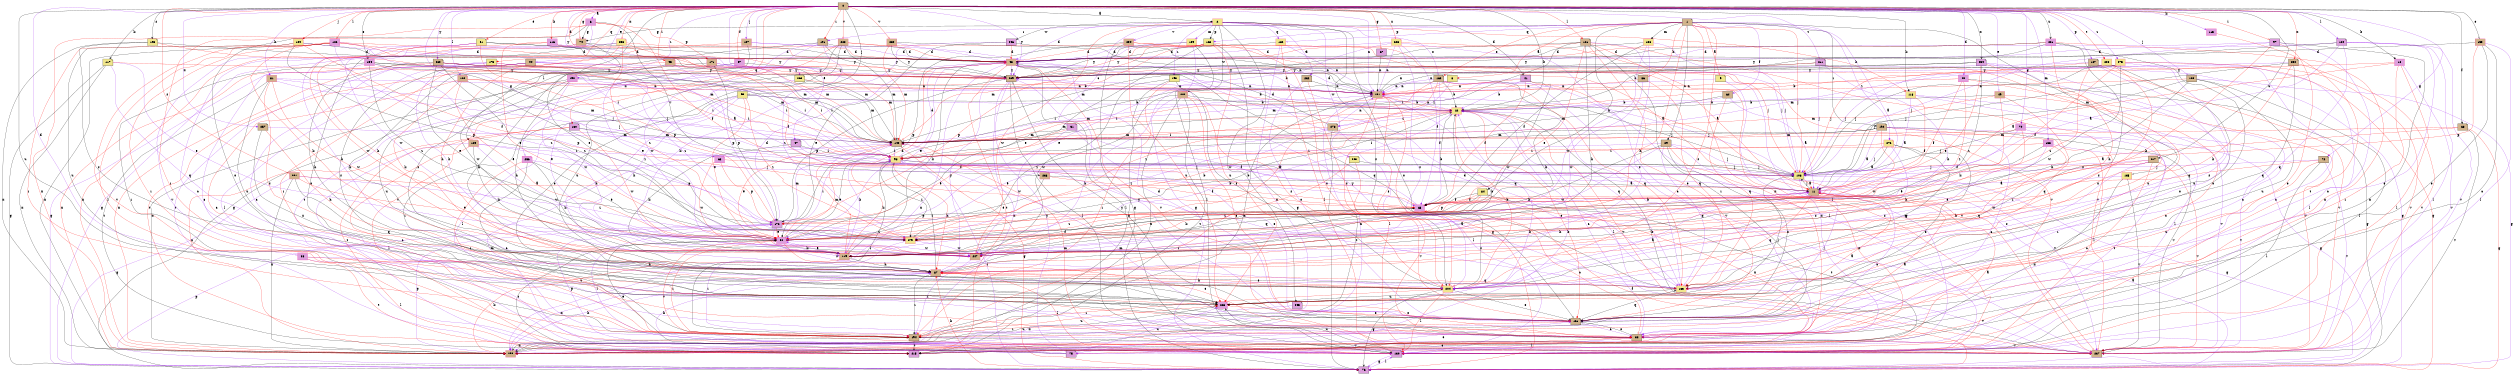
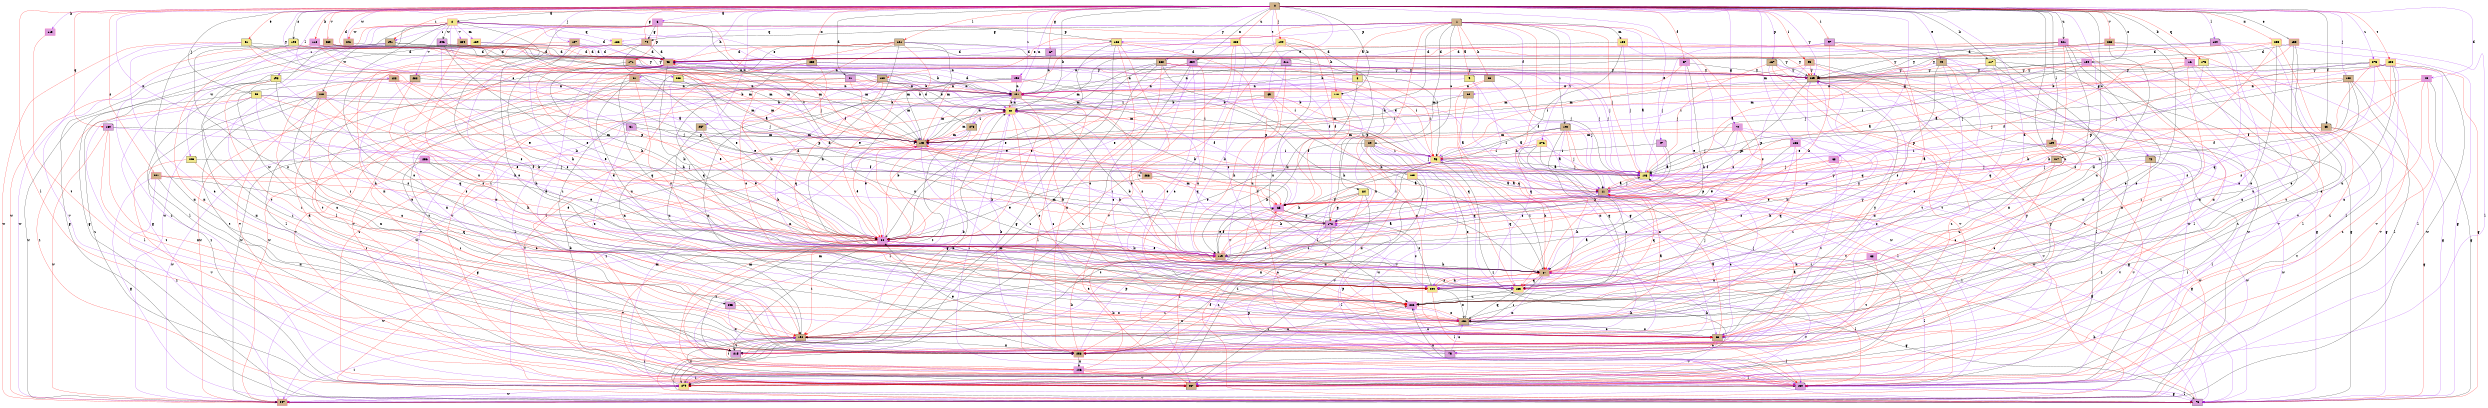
none -> (349, 42)
(69, 276) -> (1079, 361)
none -> (1080, 305)
